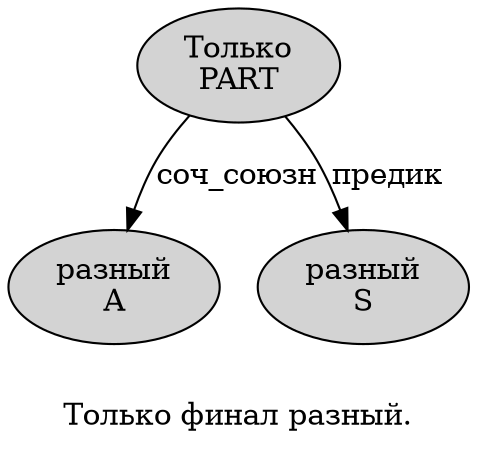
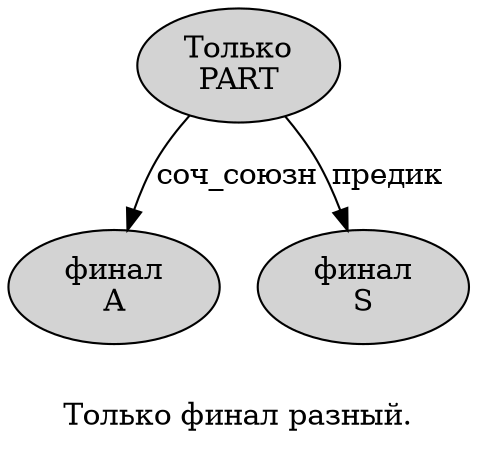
(114, 287) -> (114, 287)
(363, 287) -> (363, 287)
